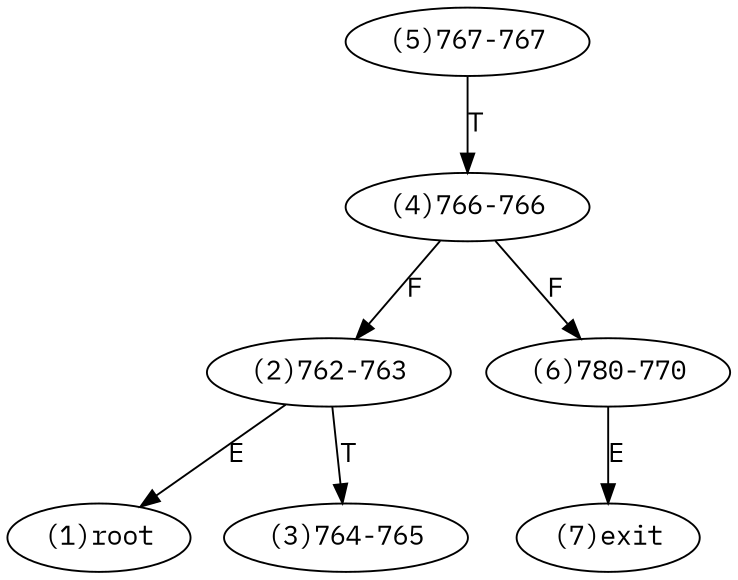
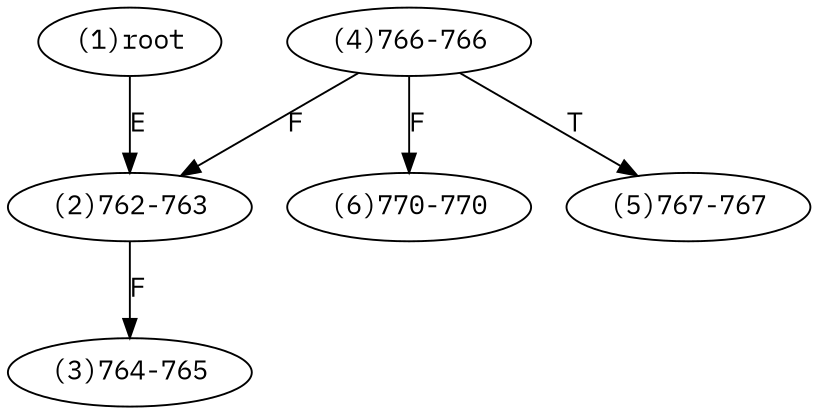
(468, 115) -> (540, 119)
(608, 372) -> (409, 207)
(221, 450) -> (130, 115)
(349, 455) -> (138, 290)
(608, 538) -> none
